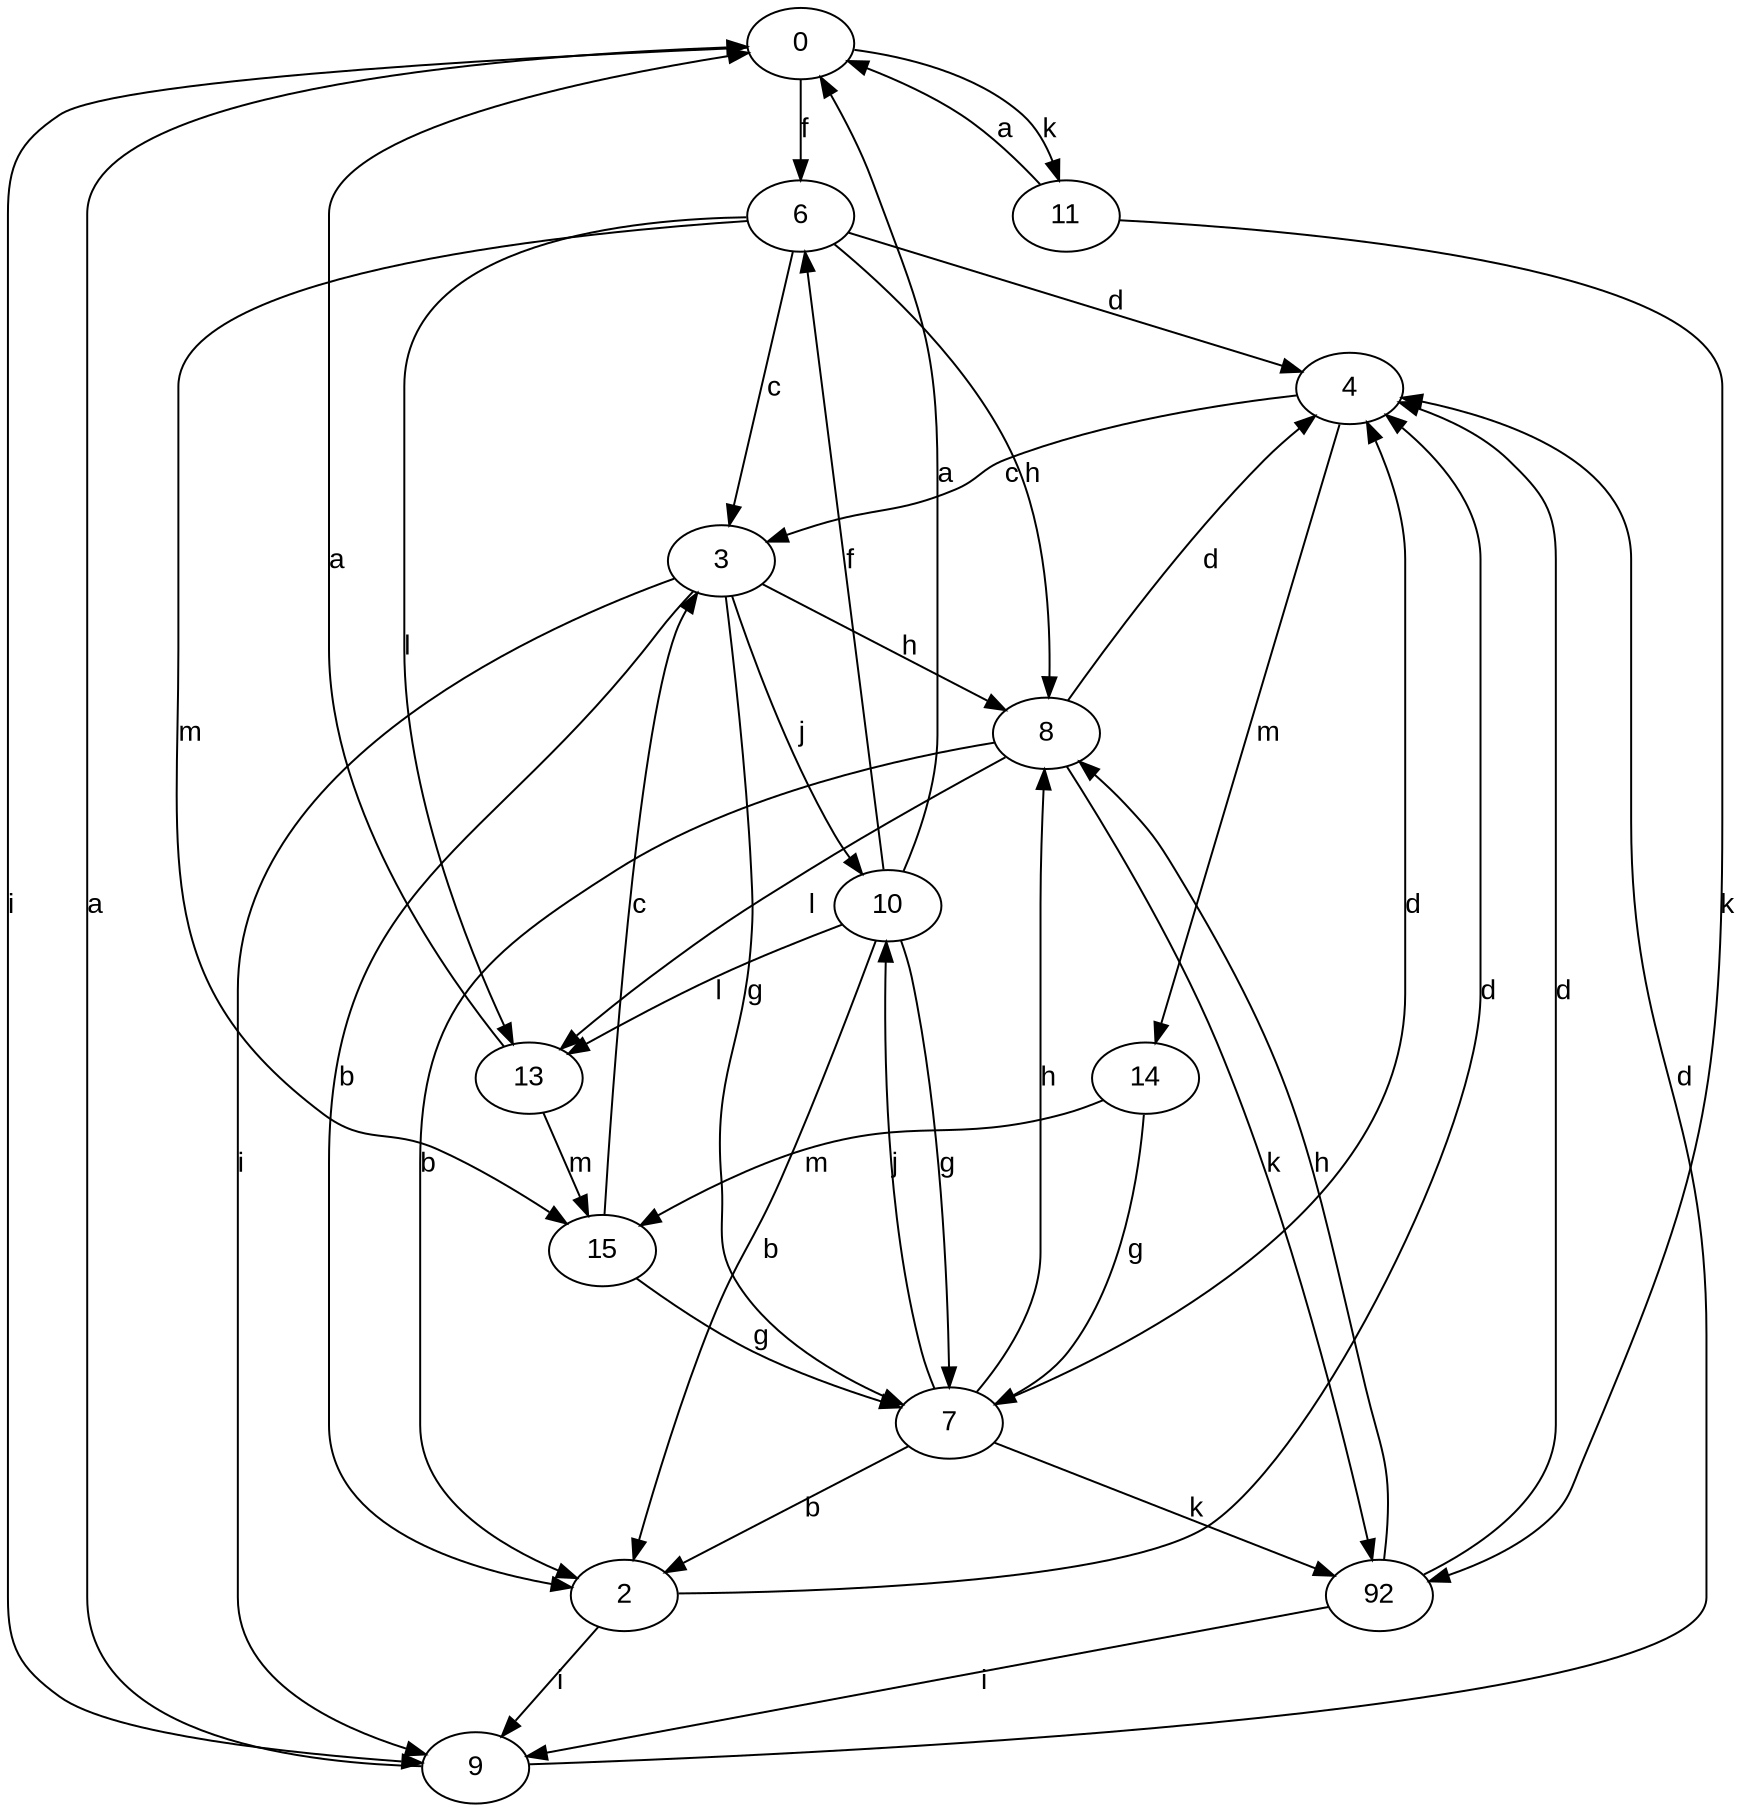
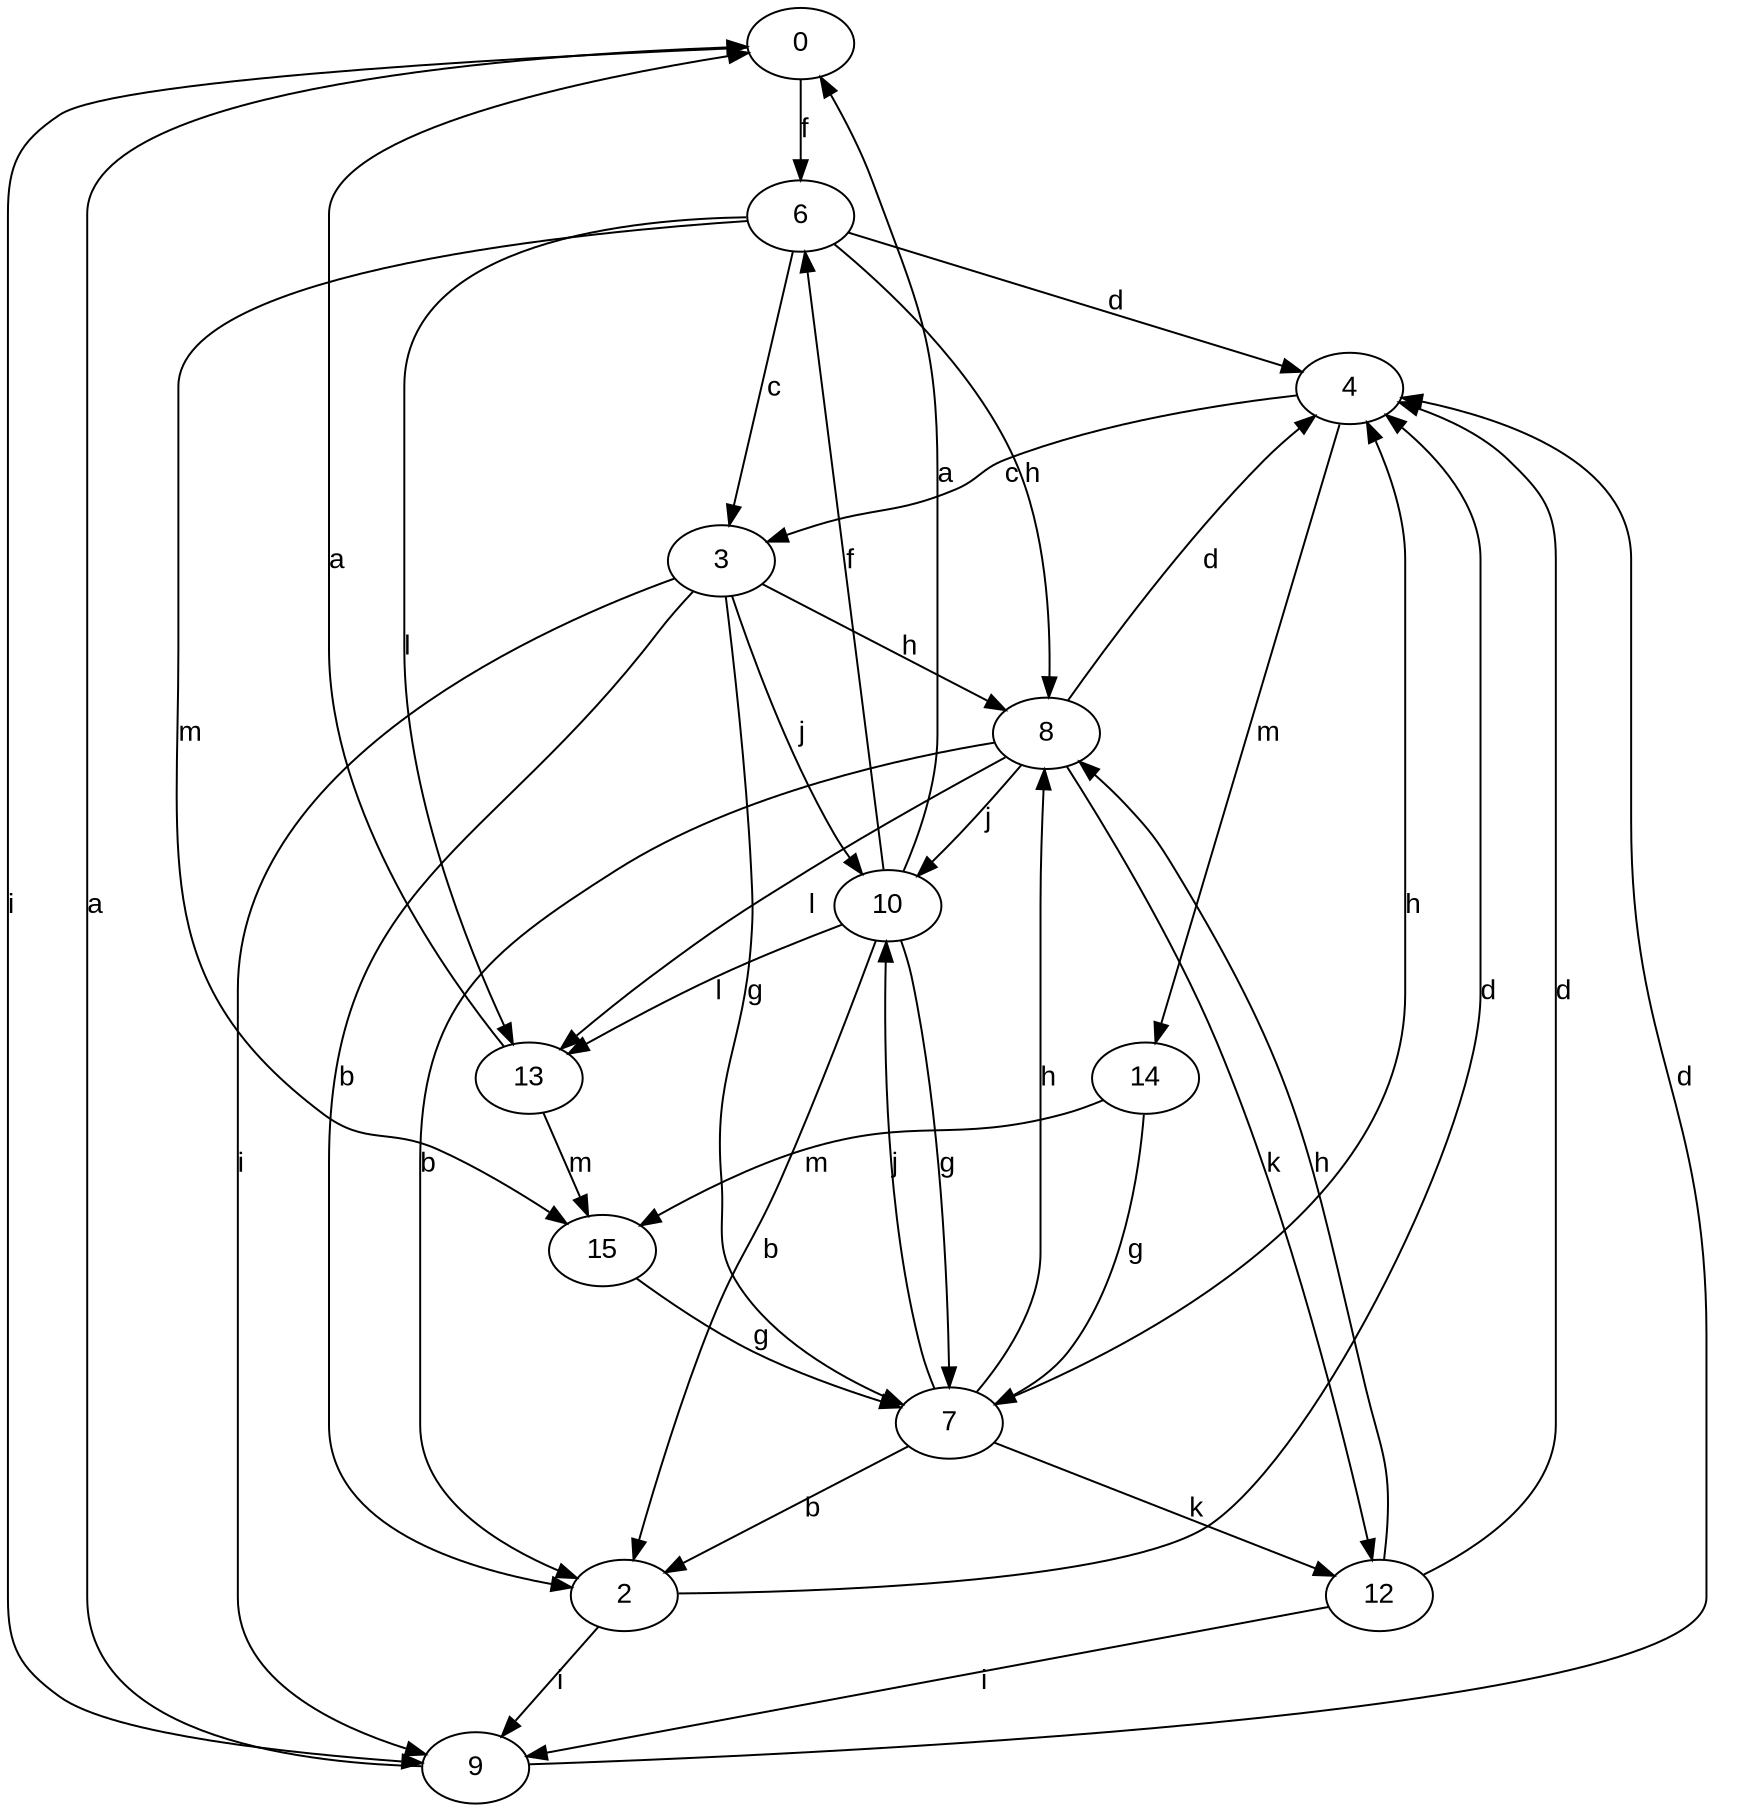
(1066, 216) -> none
none -> (978, 814)
(1413, 906) -> (1413, 906)
(629, 909) -> none
(1379, 1595) -> (1379, 1595)
